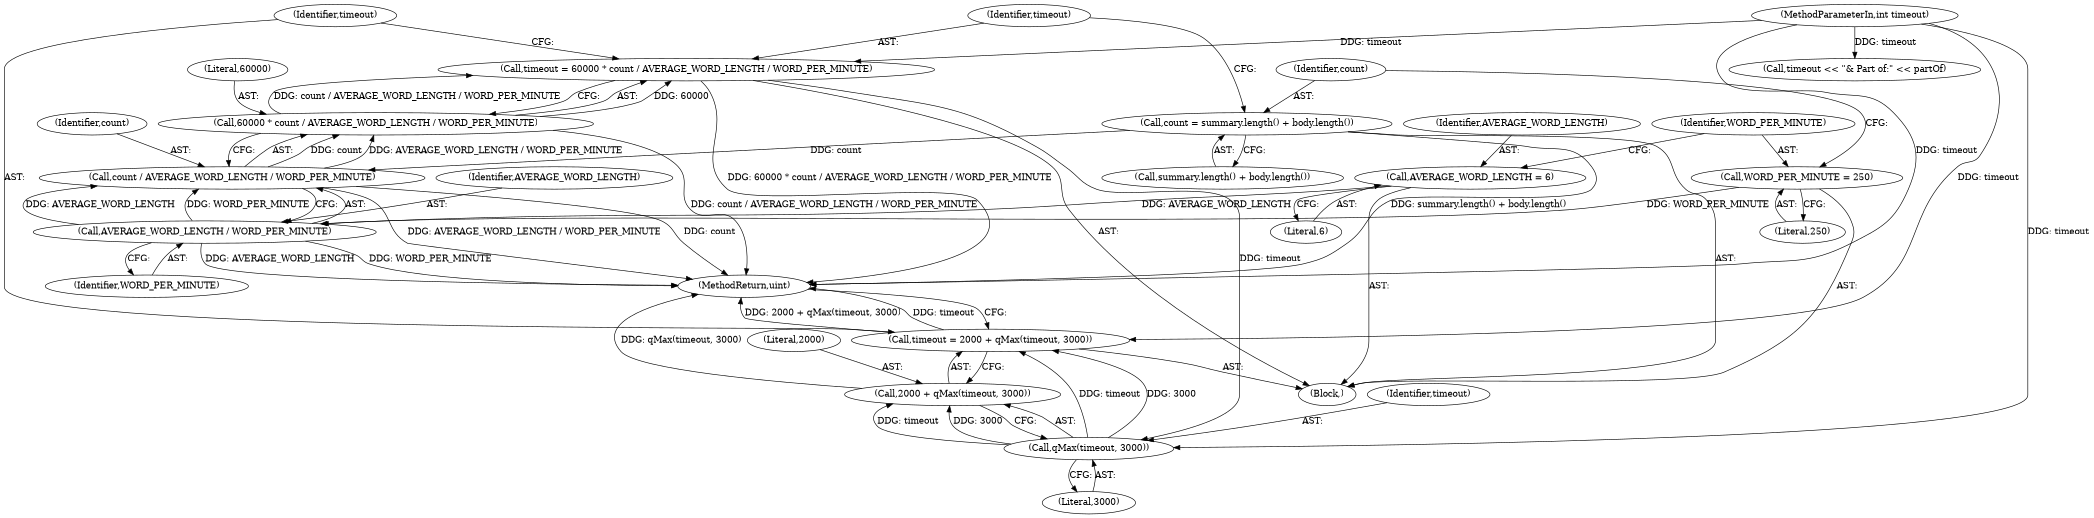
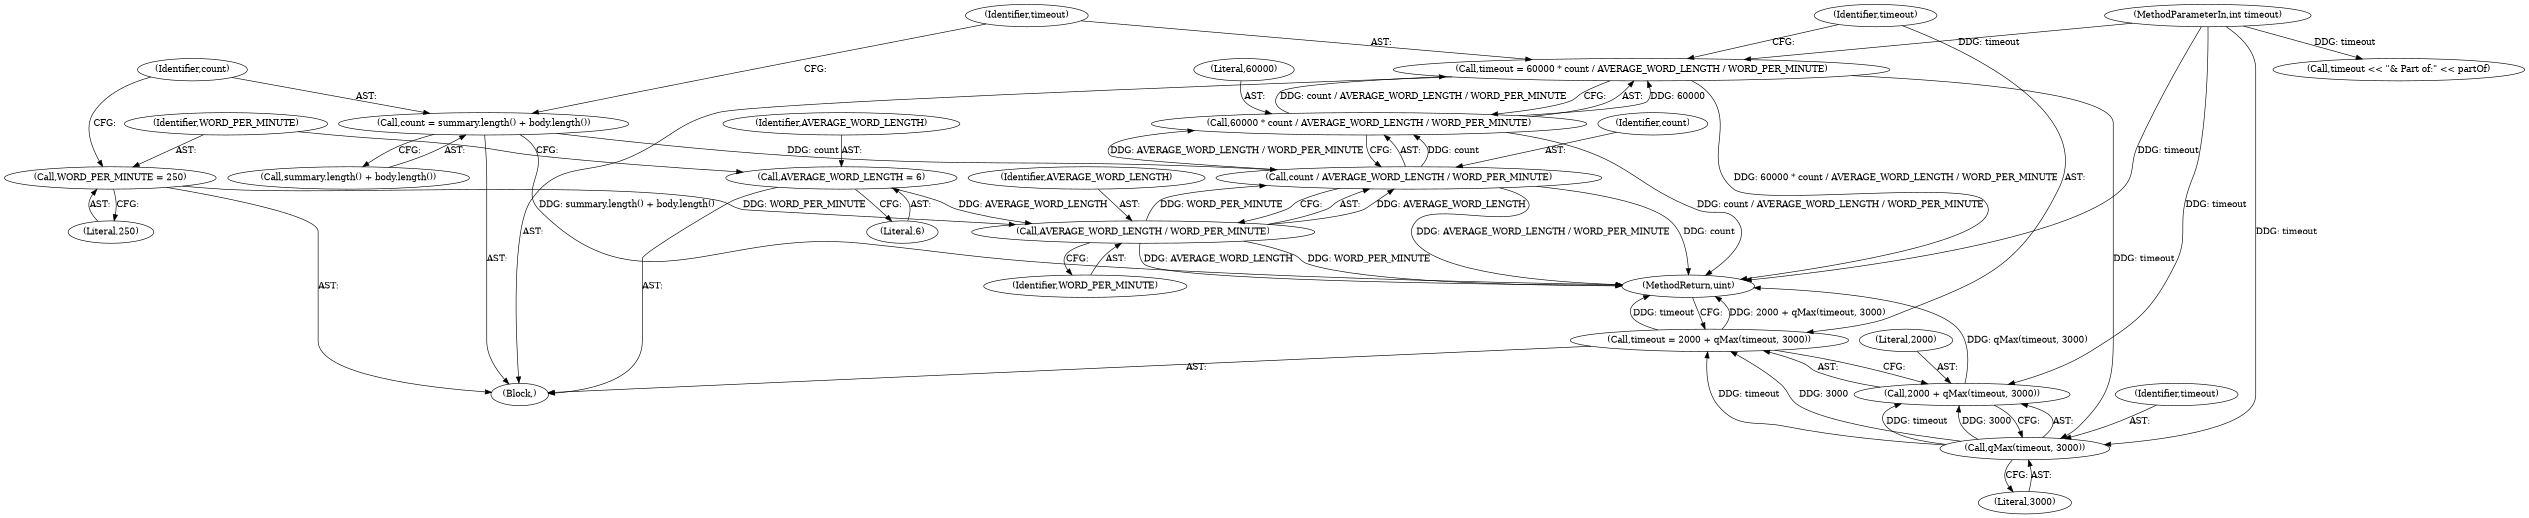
(1682, 324) -> (2181, 248)
